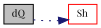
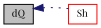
(46, 21) -> (56, 8)
